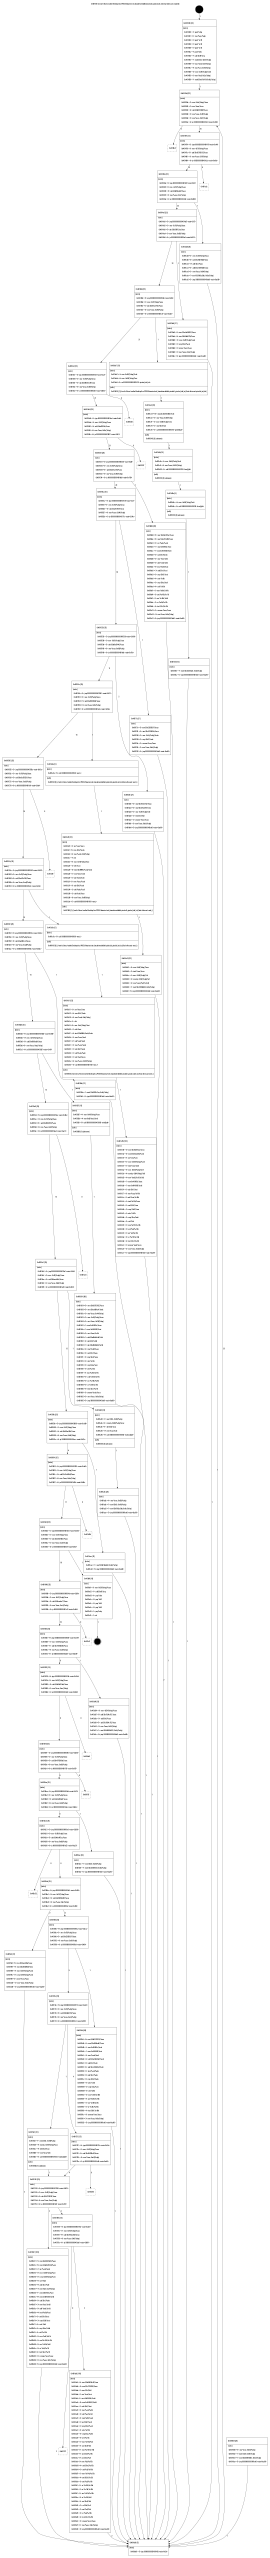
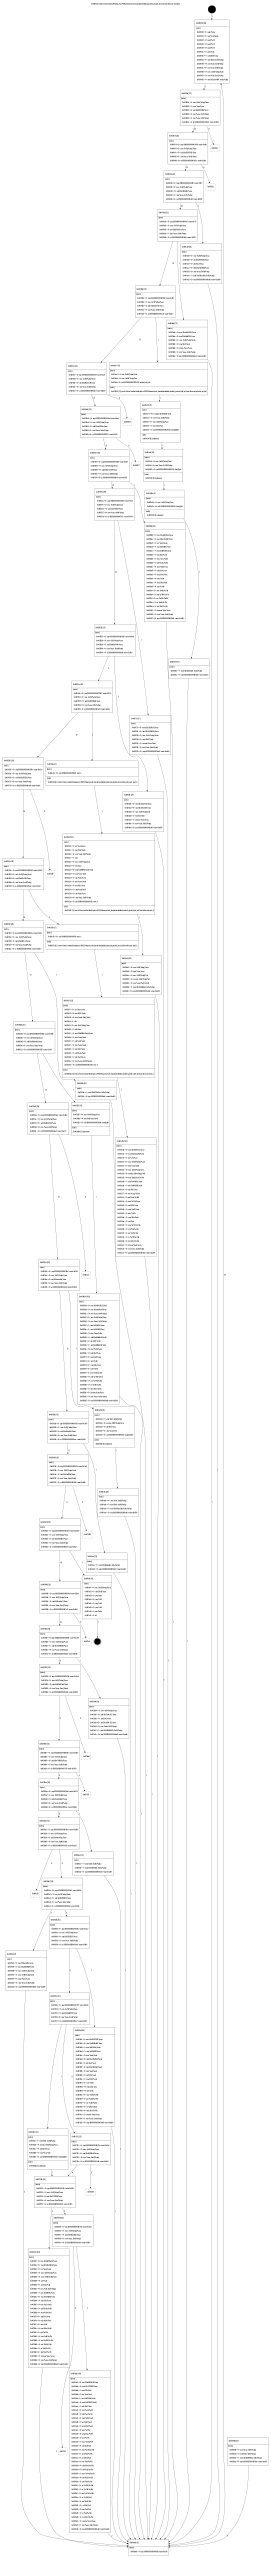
(223, 1356) -> (224, 1336)
